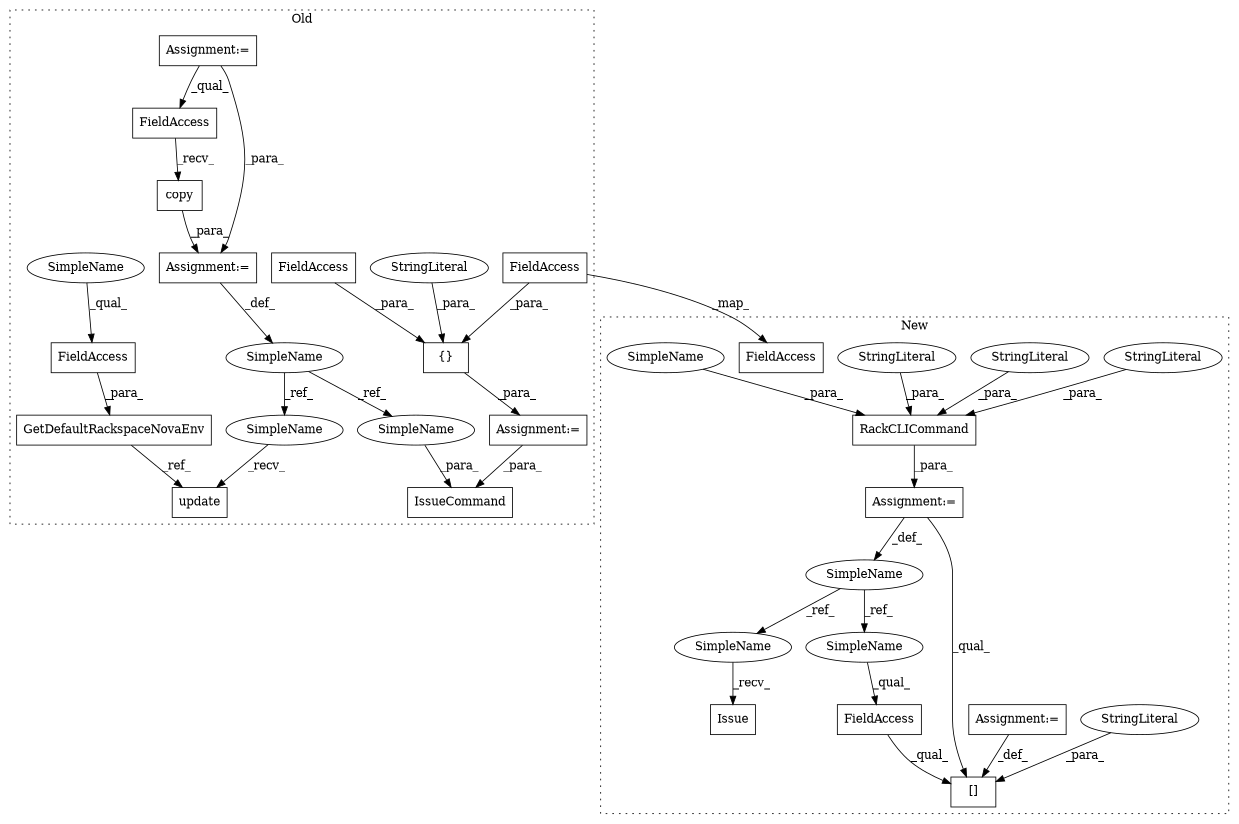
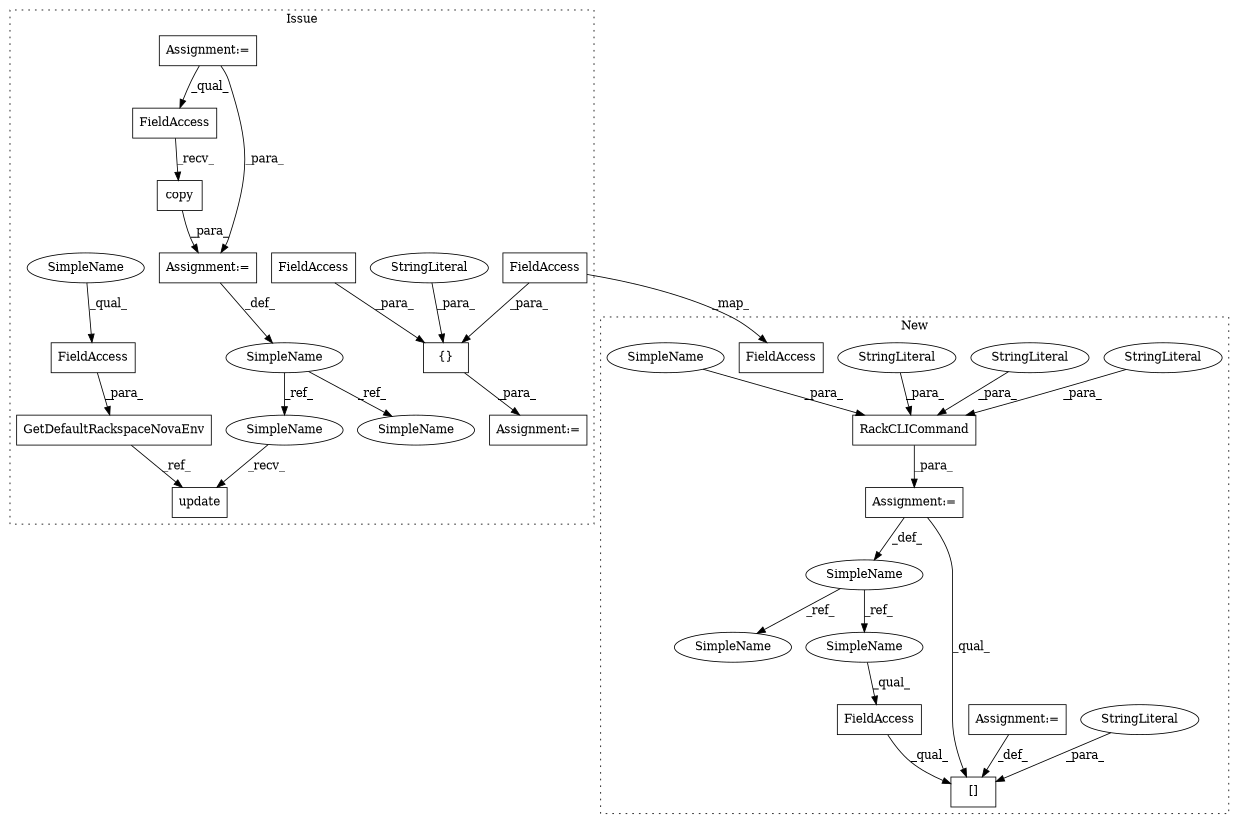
(302, 20) -> (302, 20)
(460, 502) -> none
(733, 720) -> none
